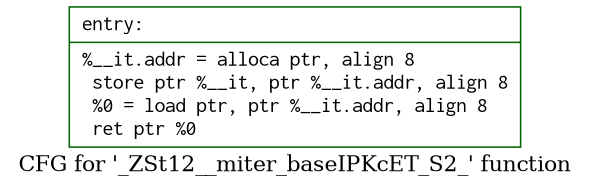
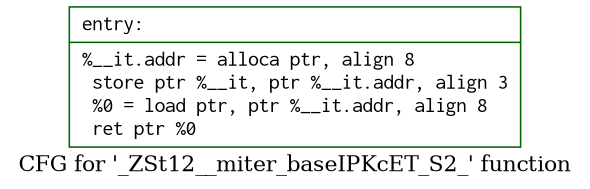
(295, 82) -> (295, 82)
